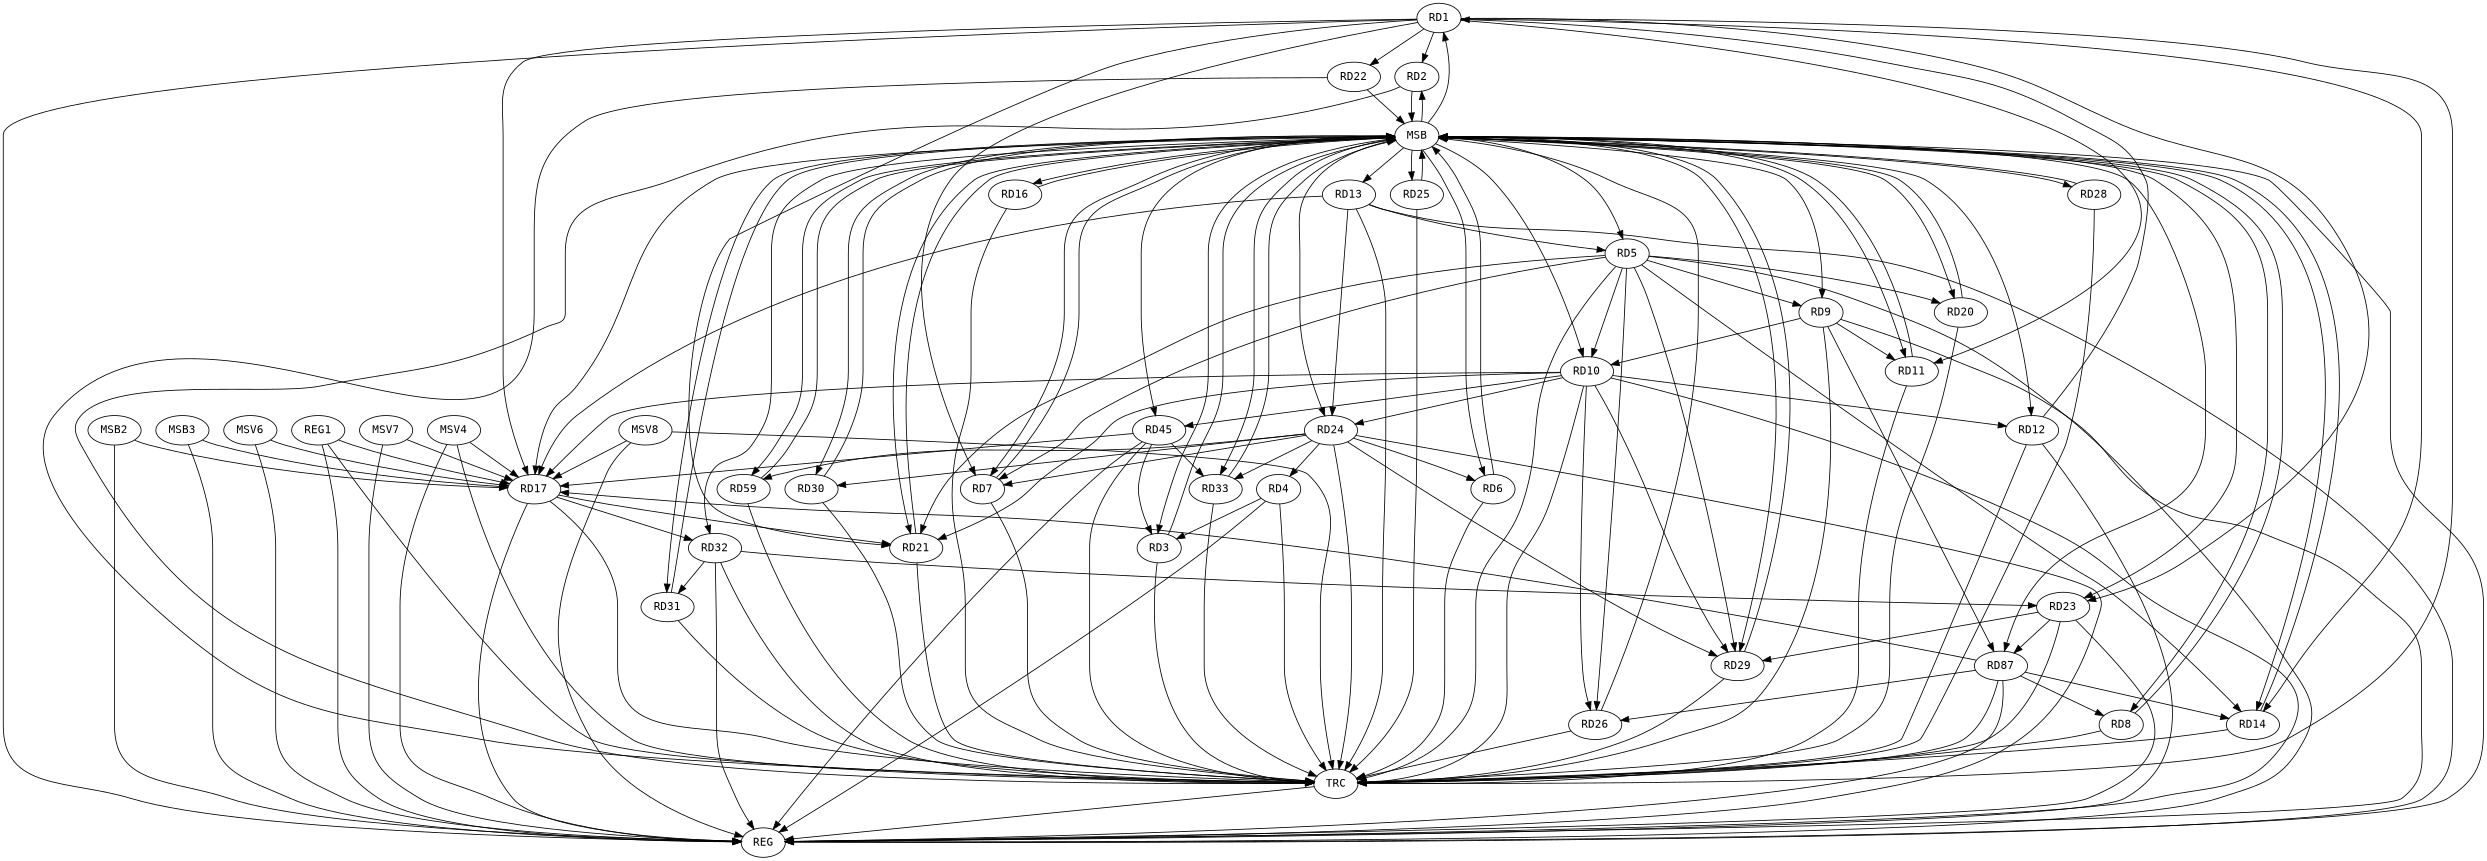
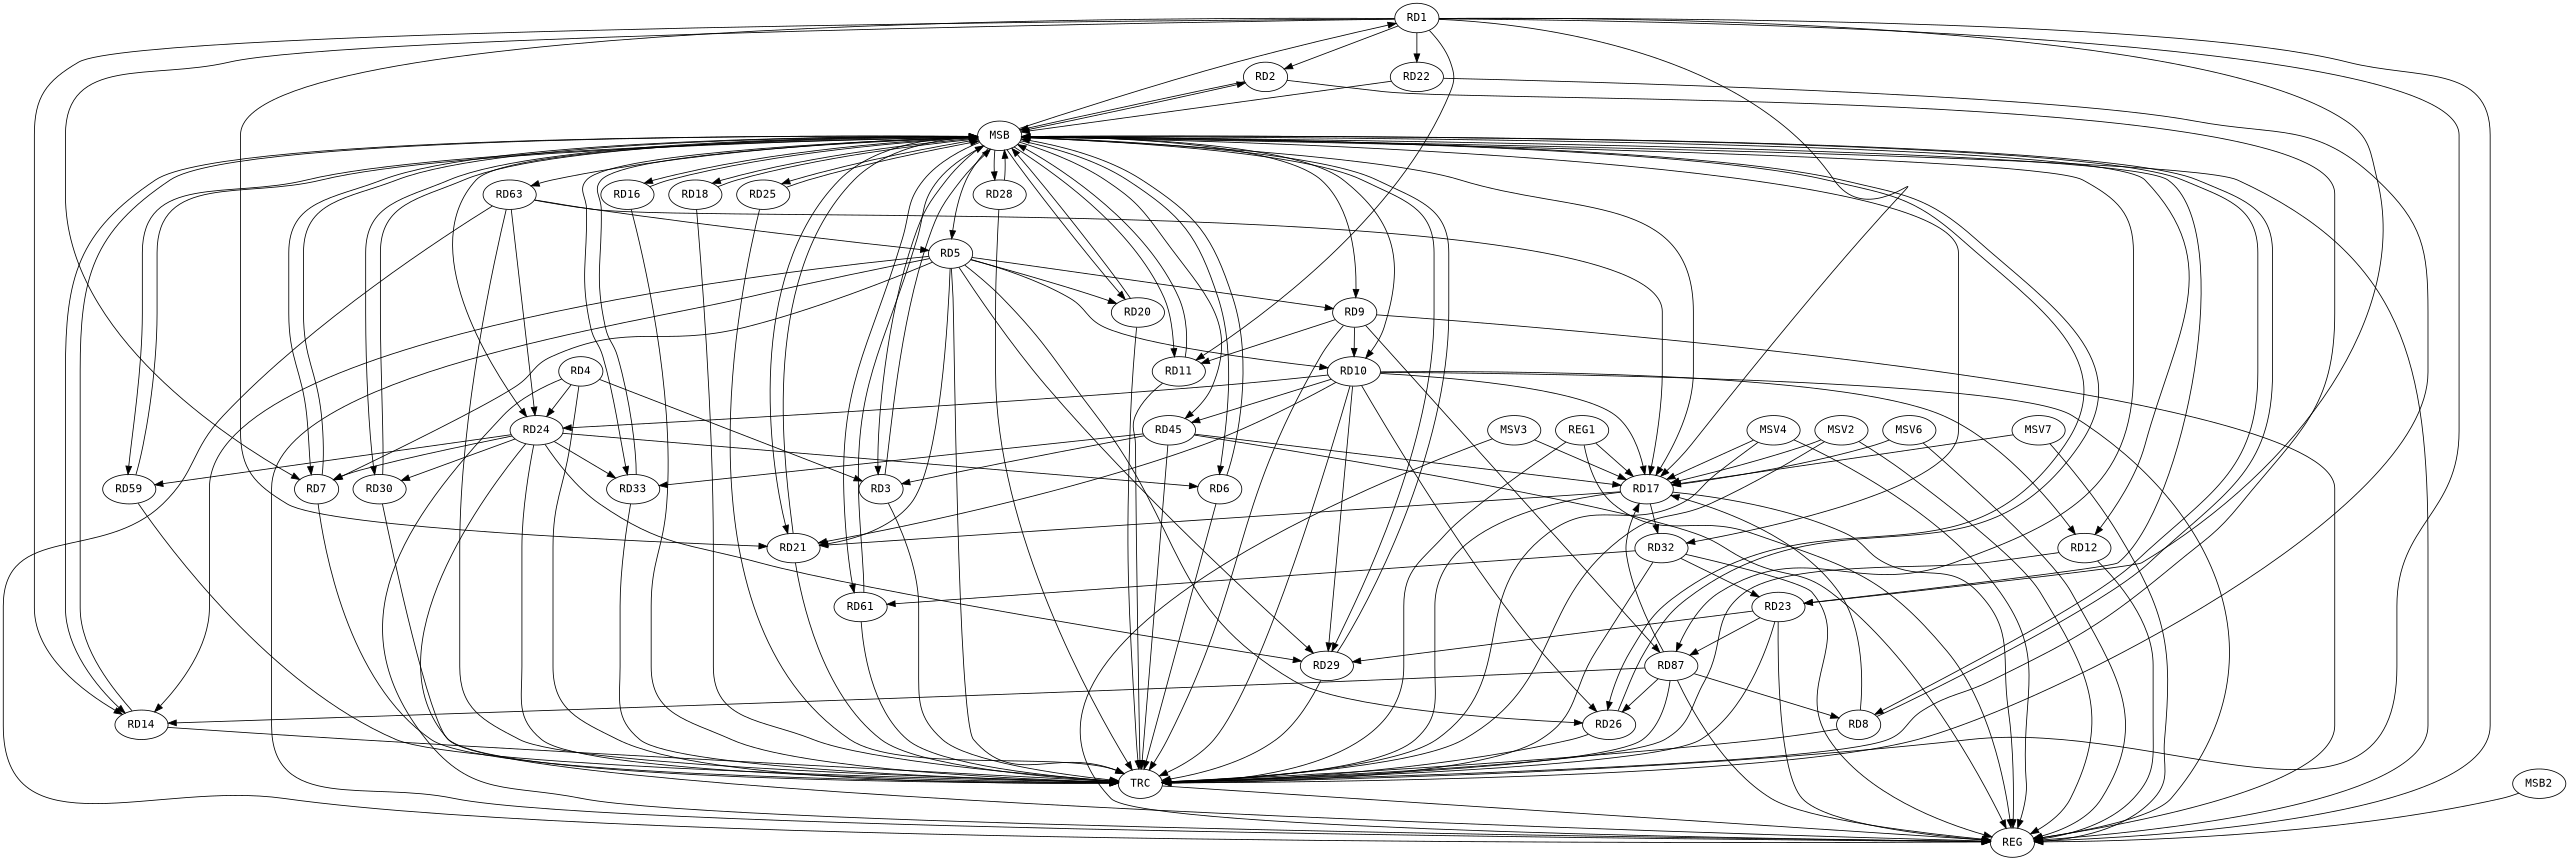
(1955, 76) -> none
none -> (695, 195)
(1349, 195) -> (510, 195)
none -> (1903, 201)
(182, 430) -> (1514, 430)
(645, 430) -> (1841, 430)
(1307, 457) -> (561, 397)
(316, 474) -> (1811, 562)
(668, 607) -> (861, 607)
